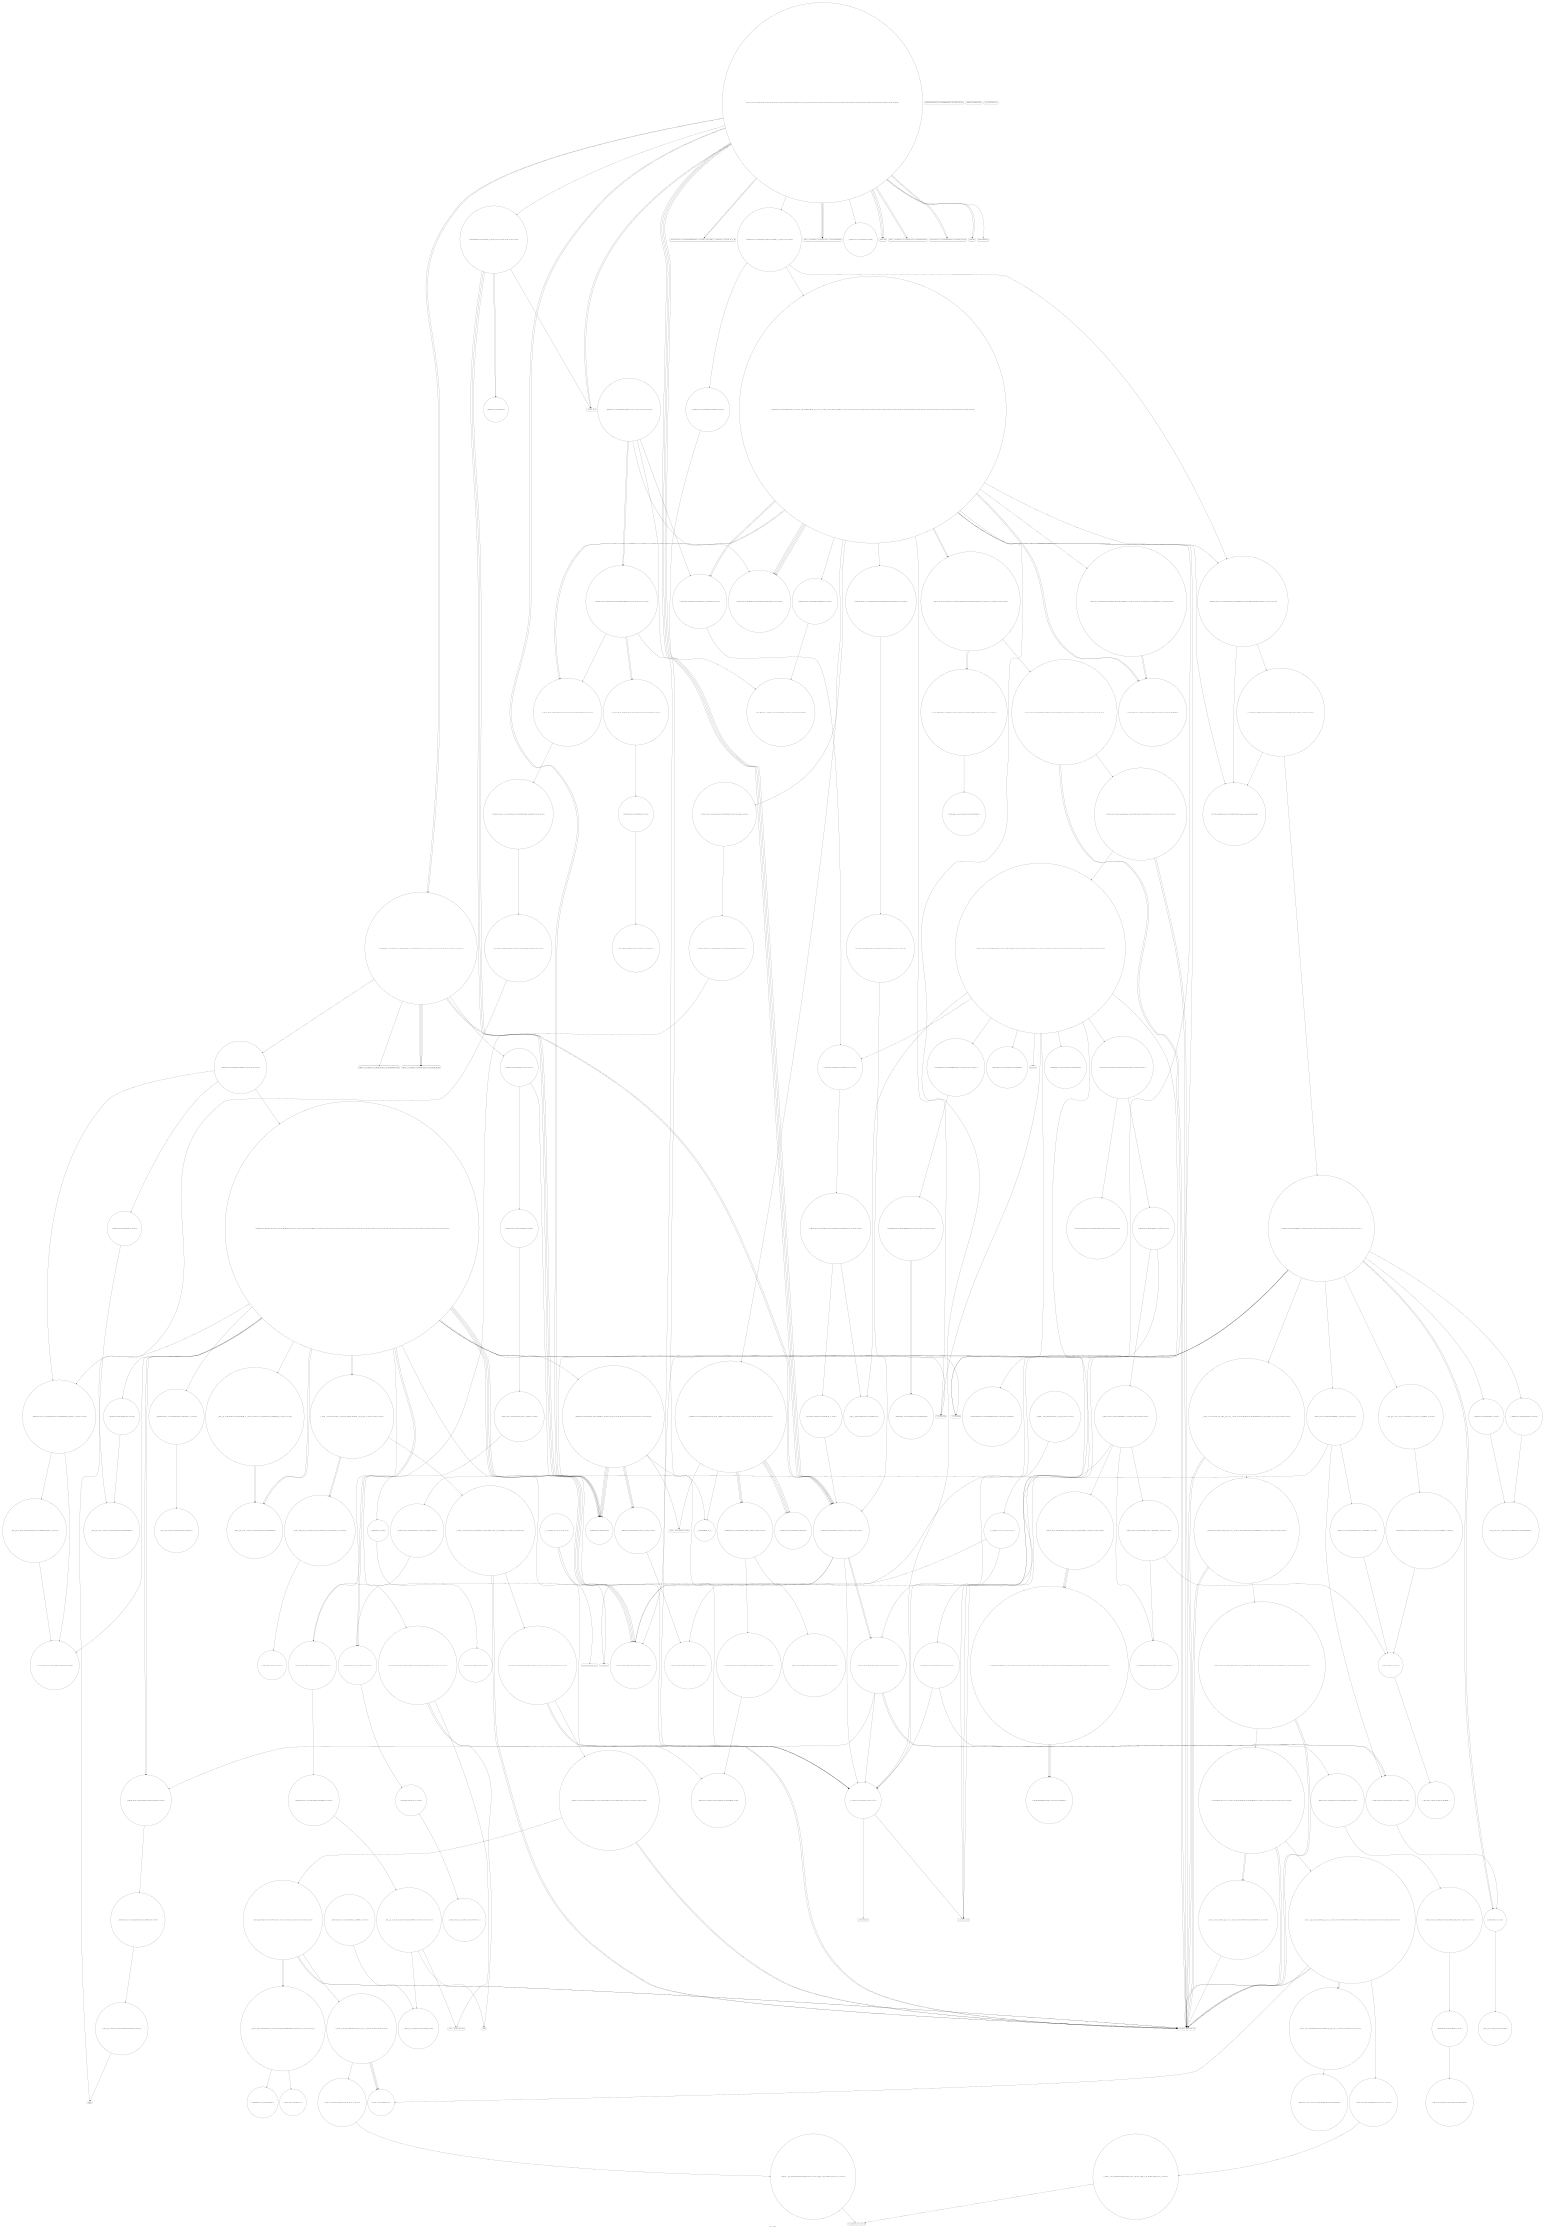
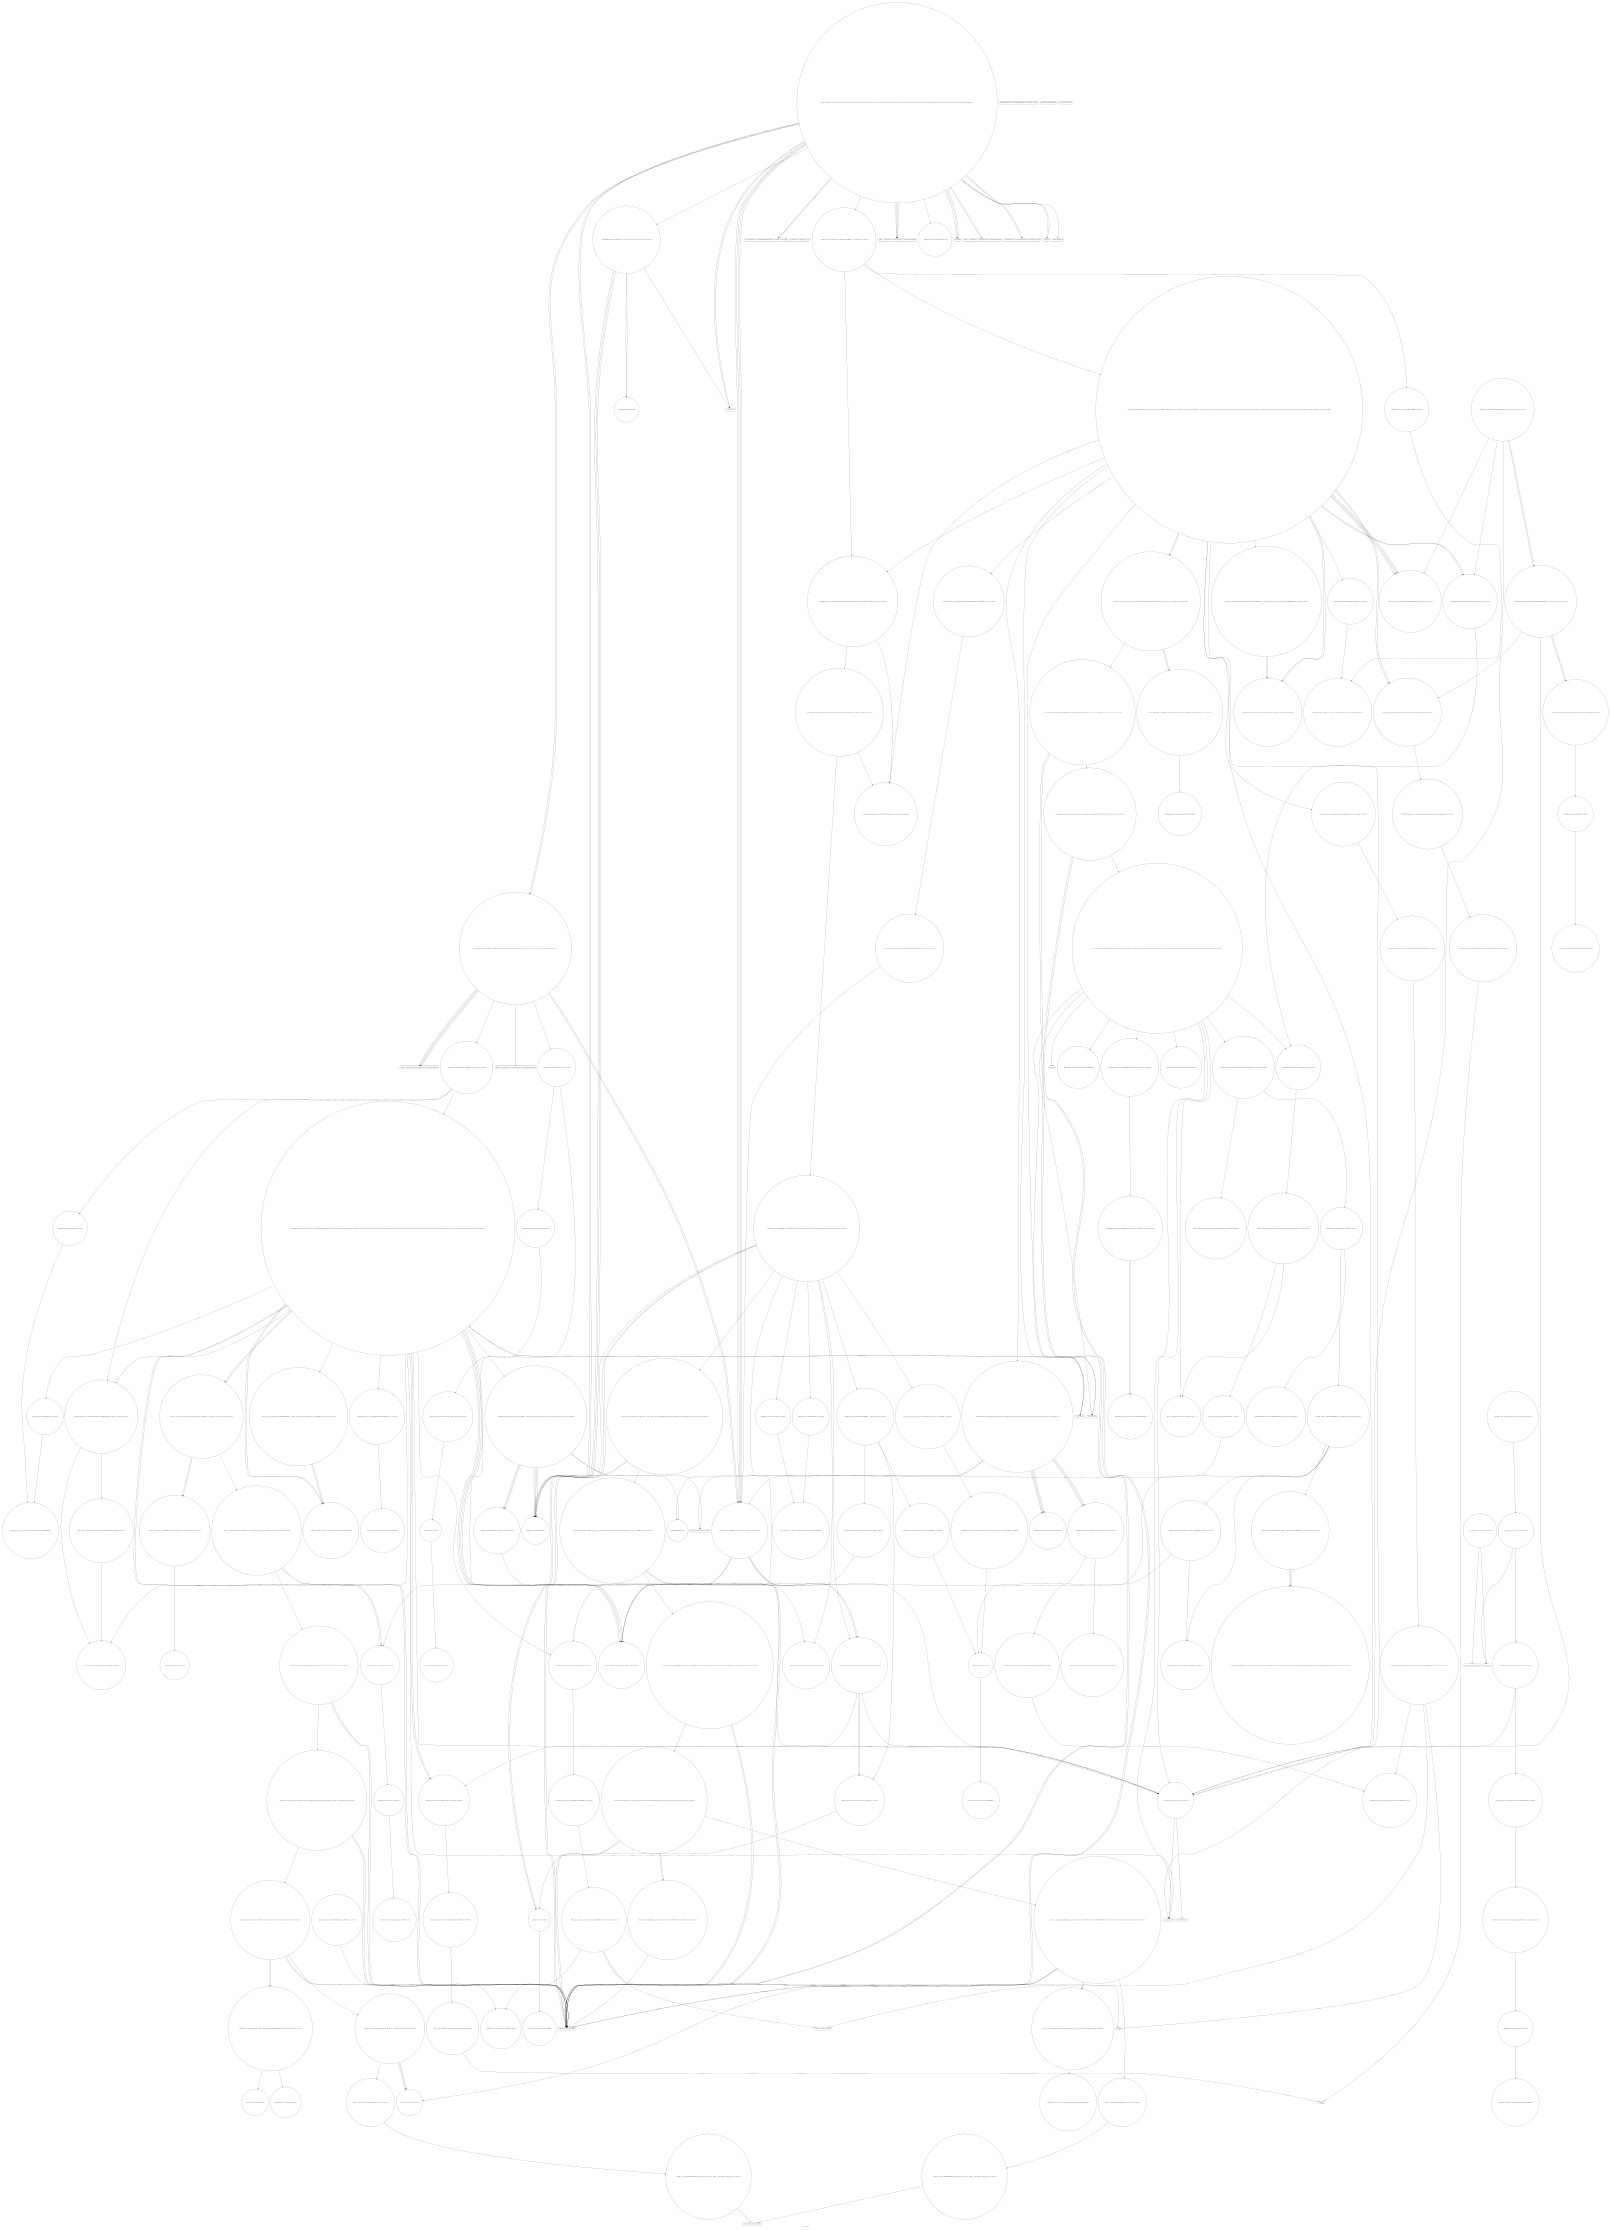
(1049, 1800) -> none
